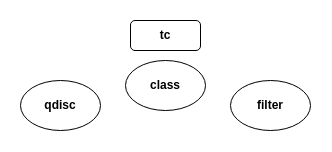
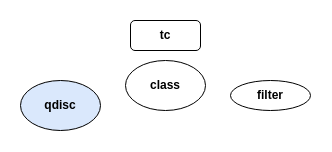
(61, 106) -> (61, 106)
(271, 106) -> (271, 96)
